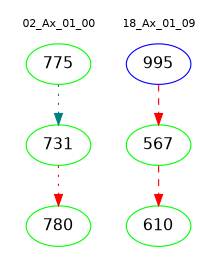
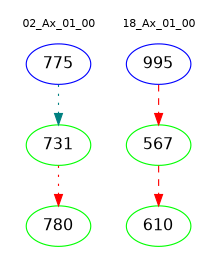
(159, 24) -> (159, 24)
(58, 64) -> (58, 64)
